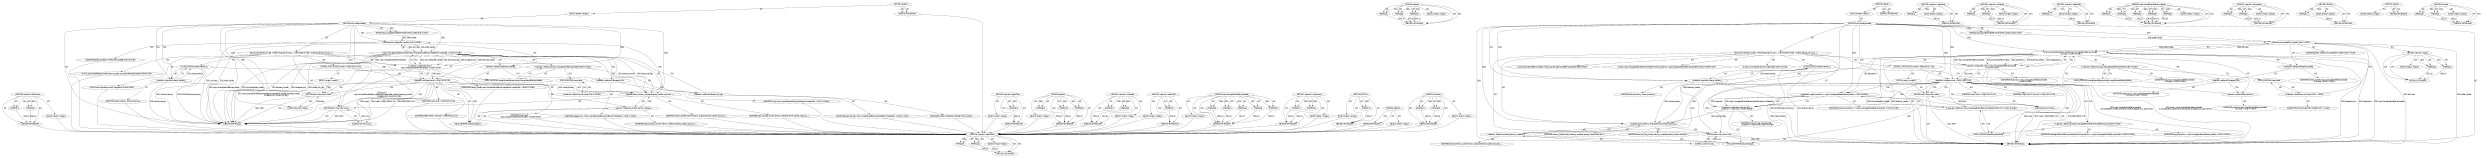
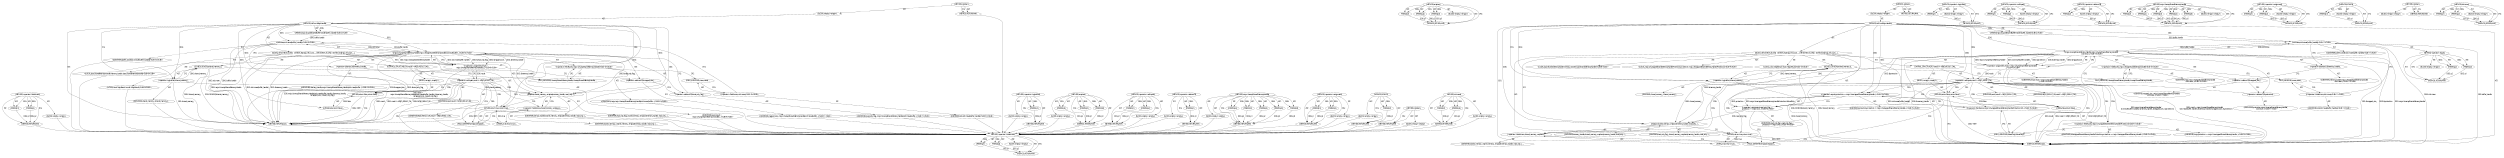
(842, 98) -> (855, 105)
